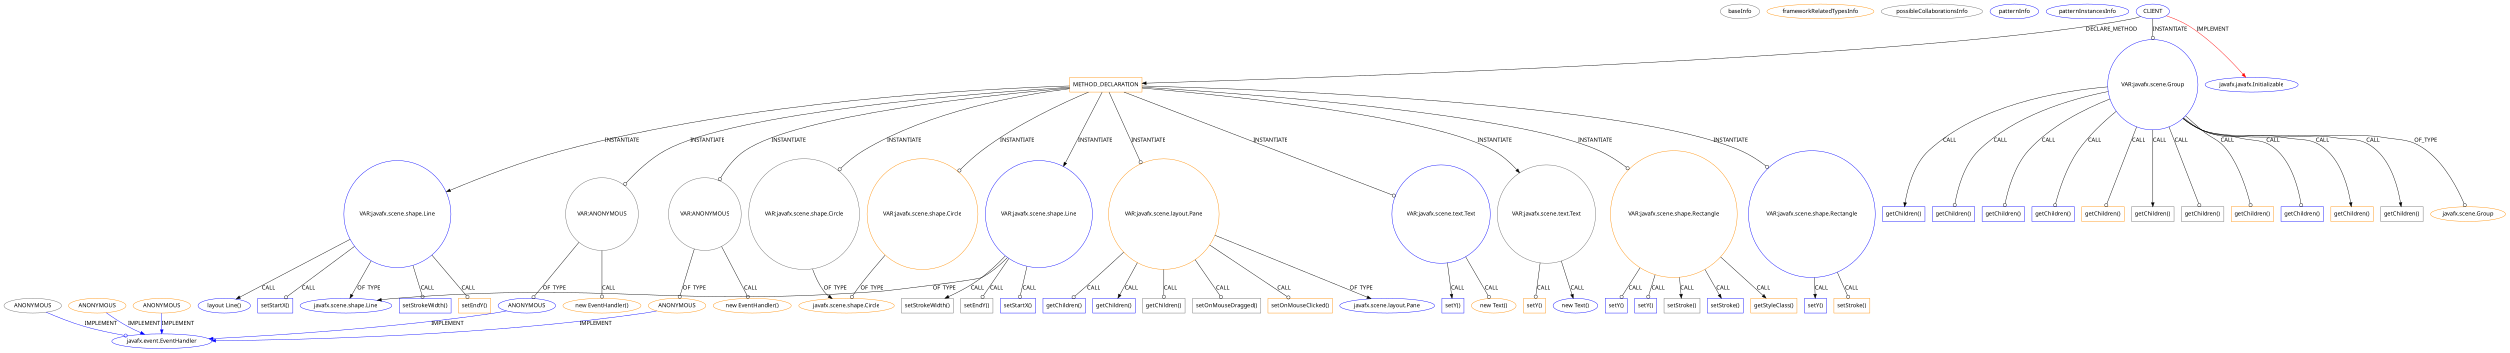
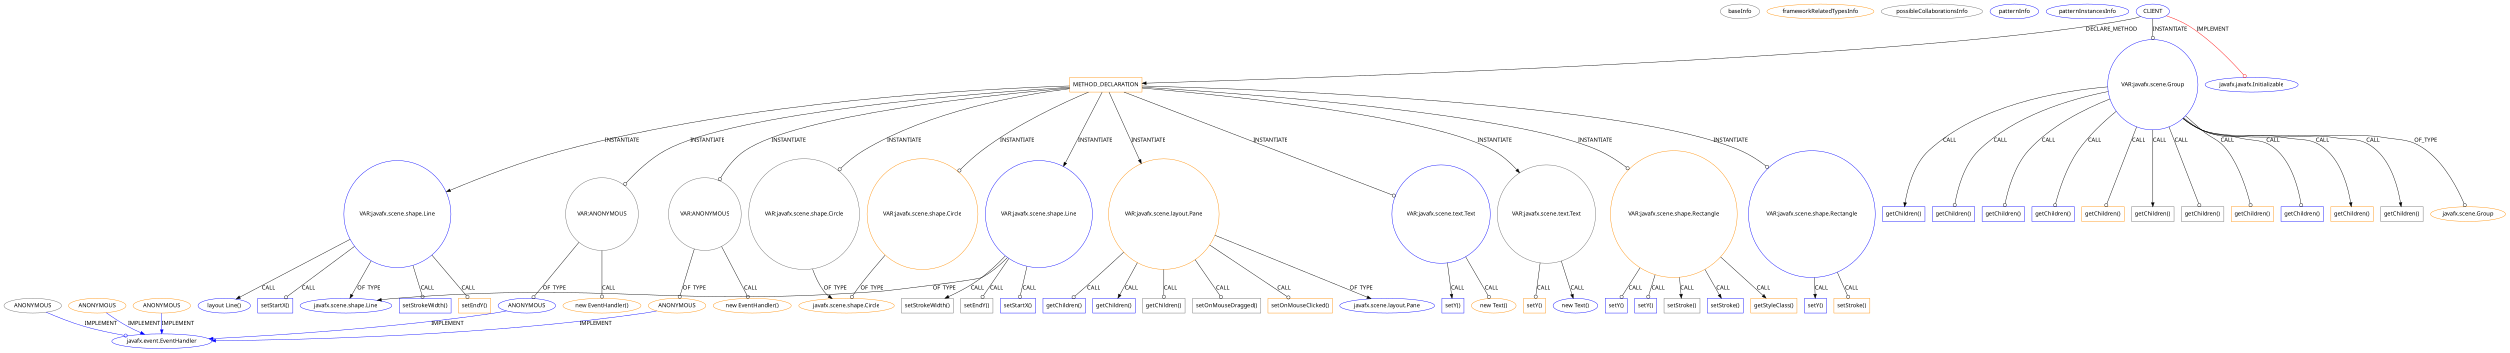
(2208, 40) -> (2208, 40)
(1124, 126) -> (1124, 126)
